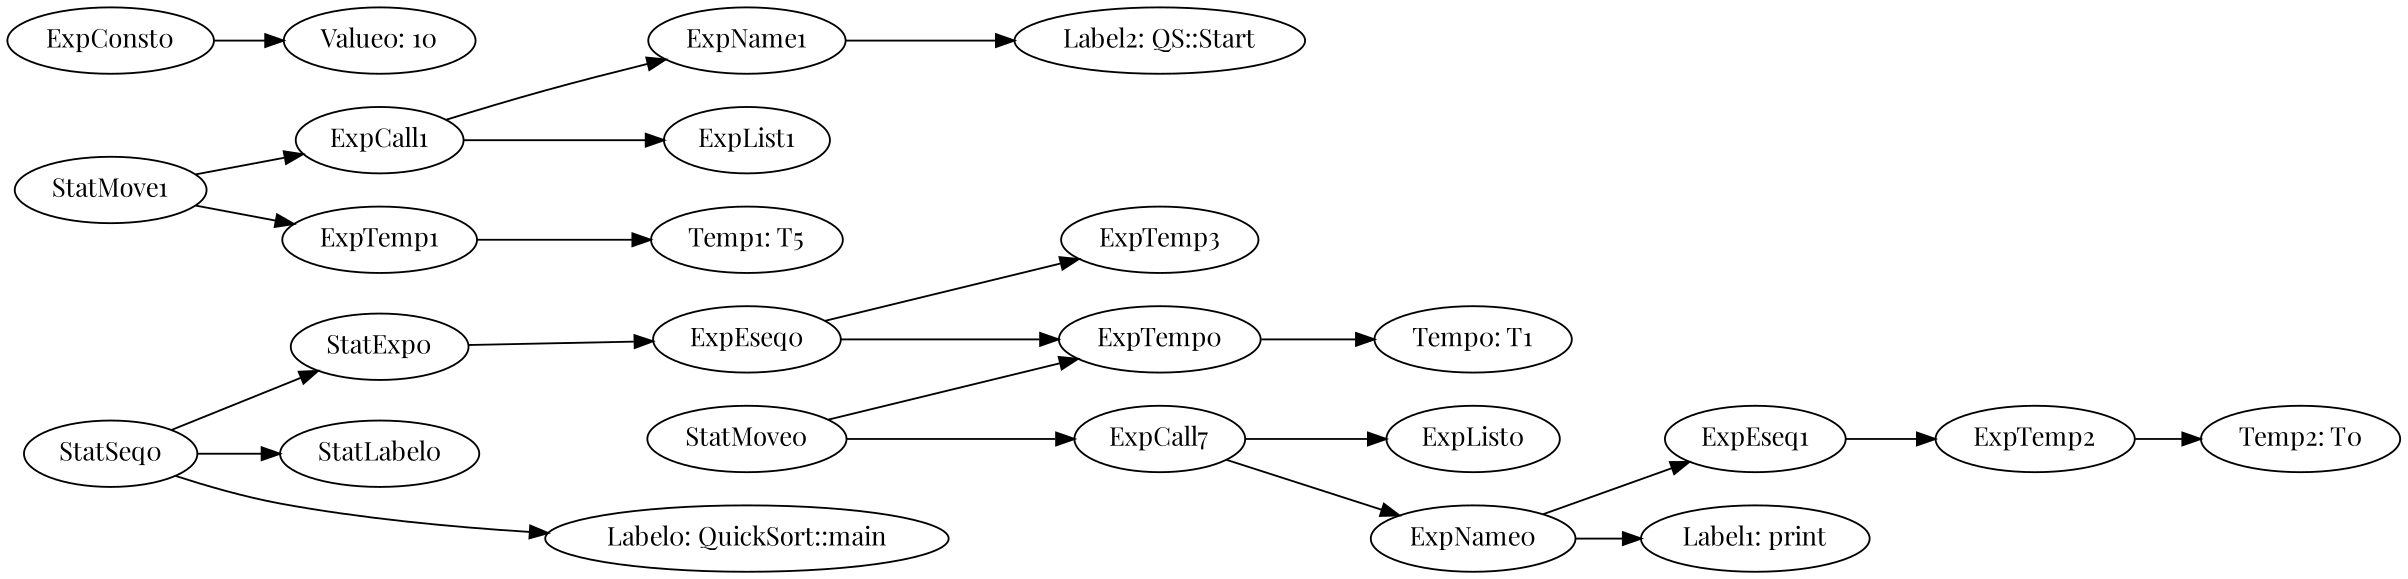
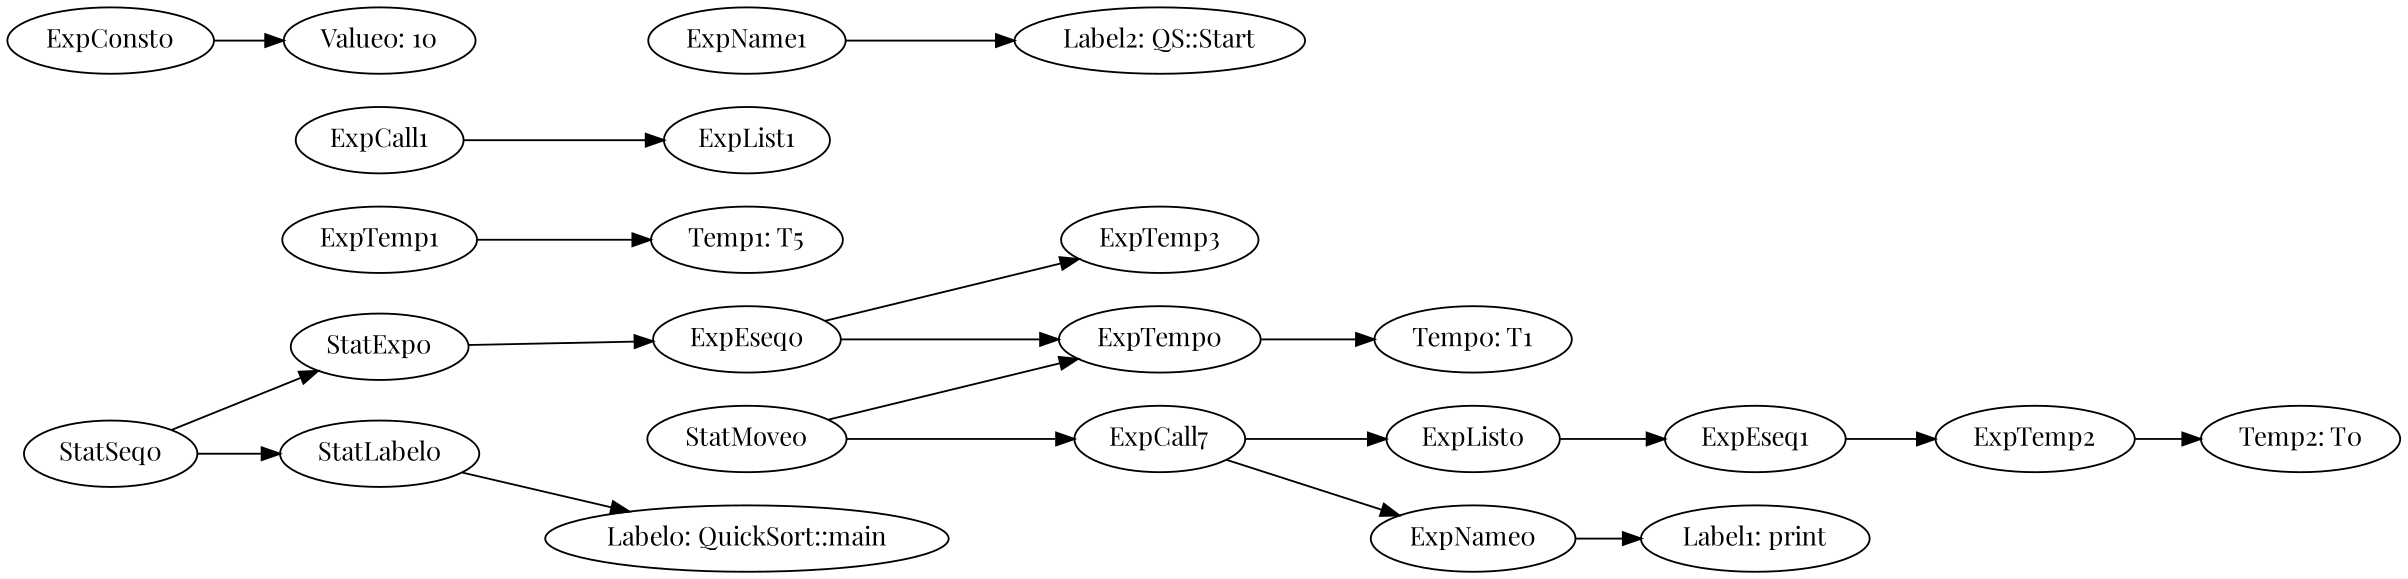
(546, 90) -> none
(111, 190) -> none
(1607, 491) -> (1603, 439)
(351, 515) -> (537, 490)
